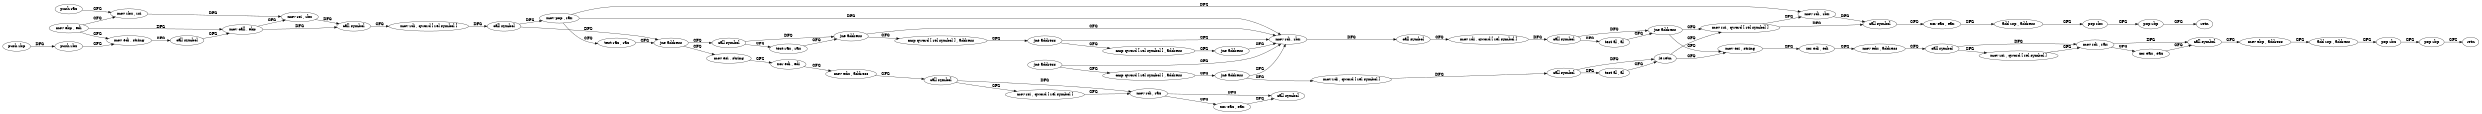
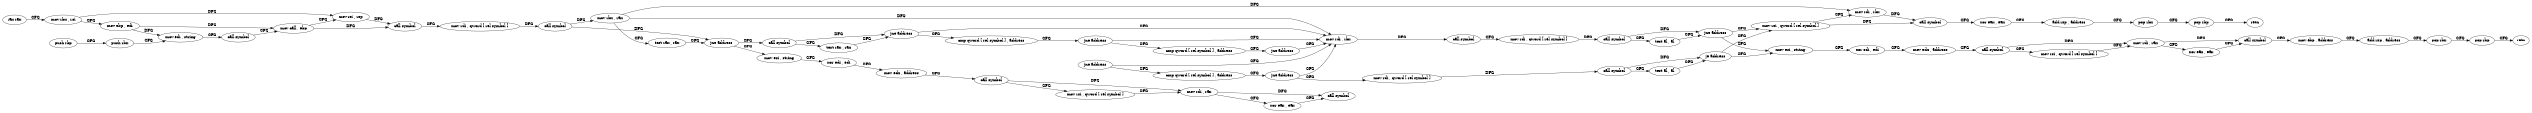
(69, 9) -> (15, 20)
(300, 17) -> (351, 17)
(559, 18) -> (610, 18)
(98, 21) -> (90, 23)
(98, 34) -> (149, 31)
(40, 44) -> (91, 41)
(1665, 58) -> (1715, 57)
